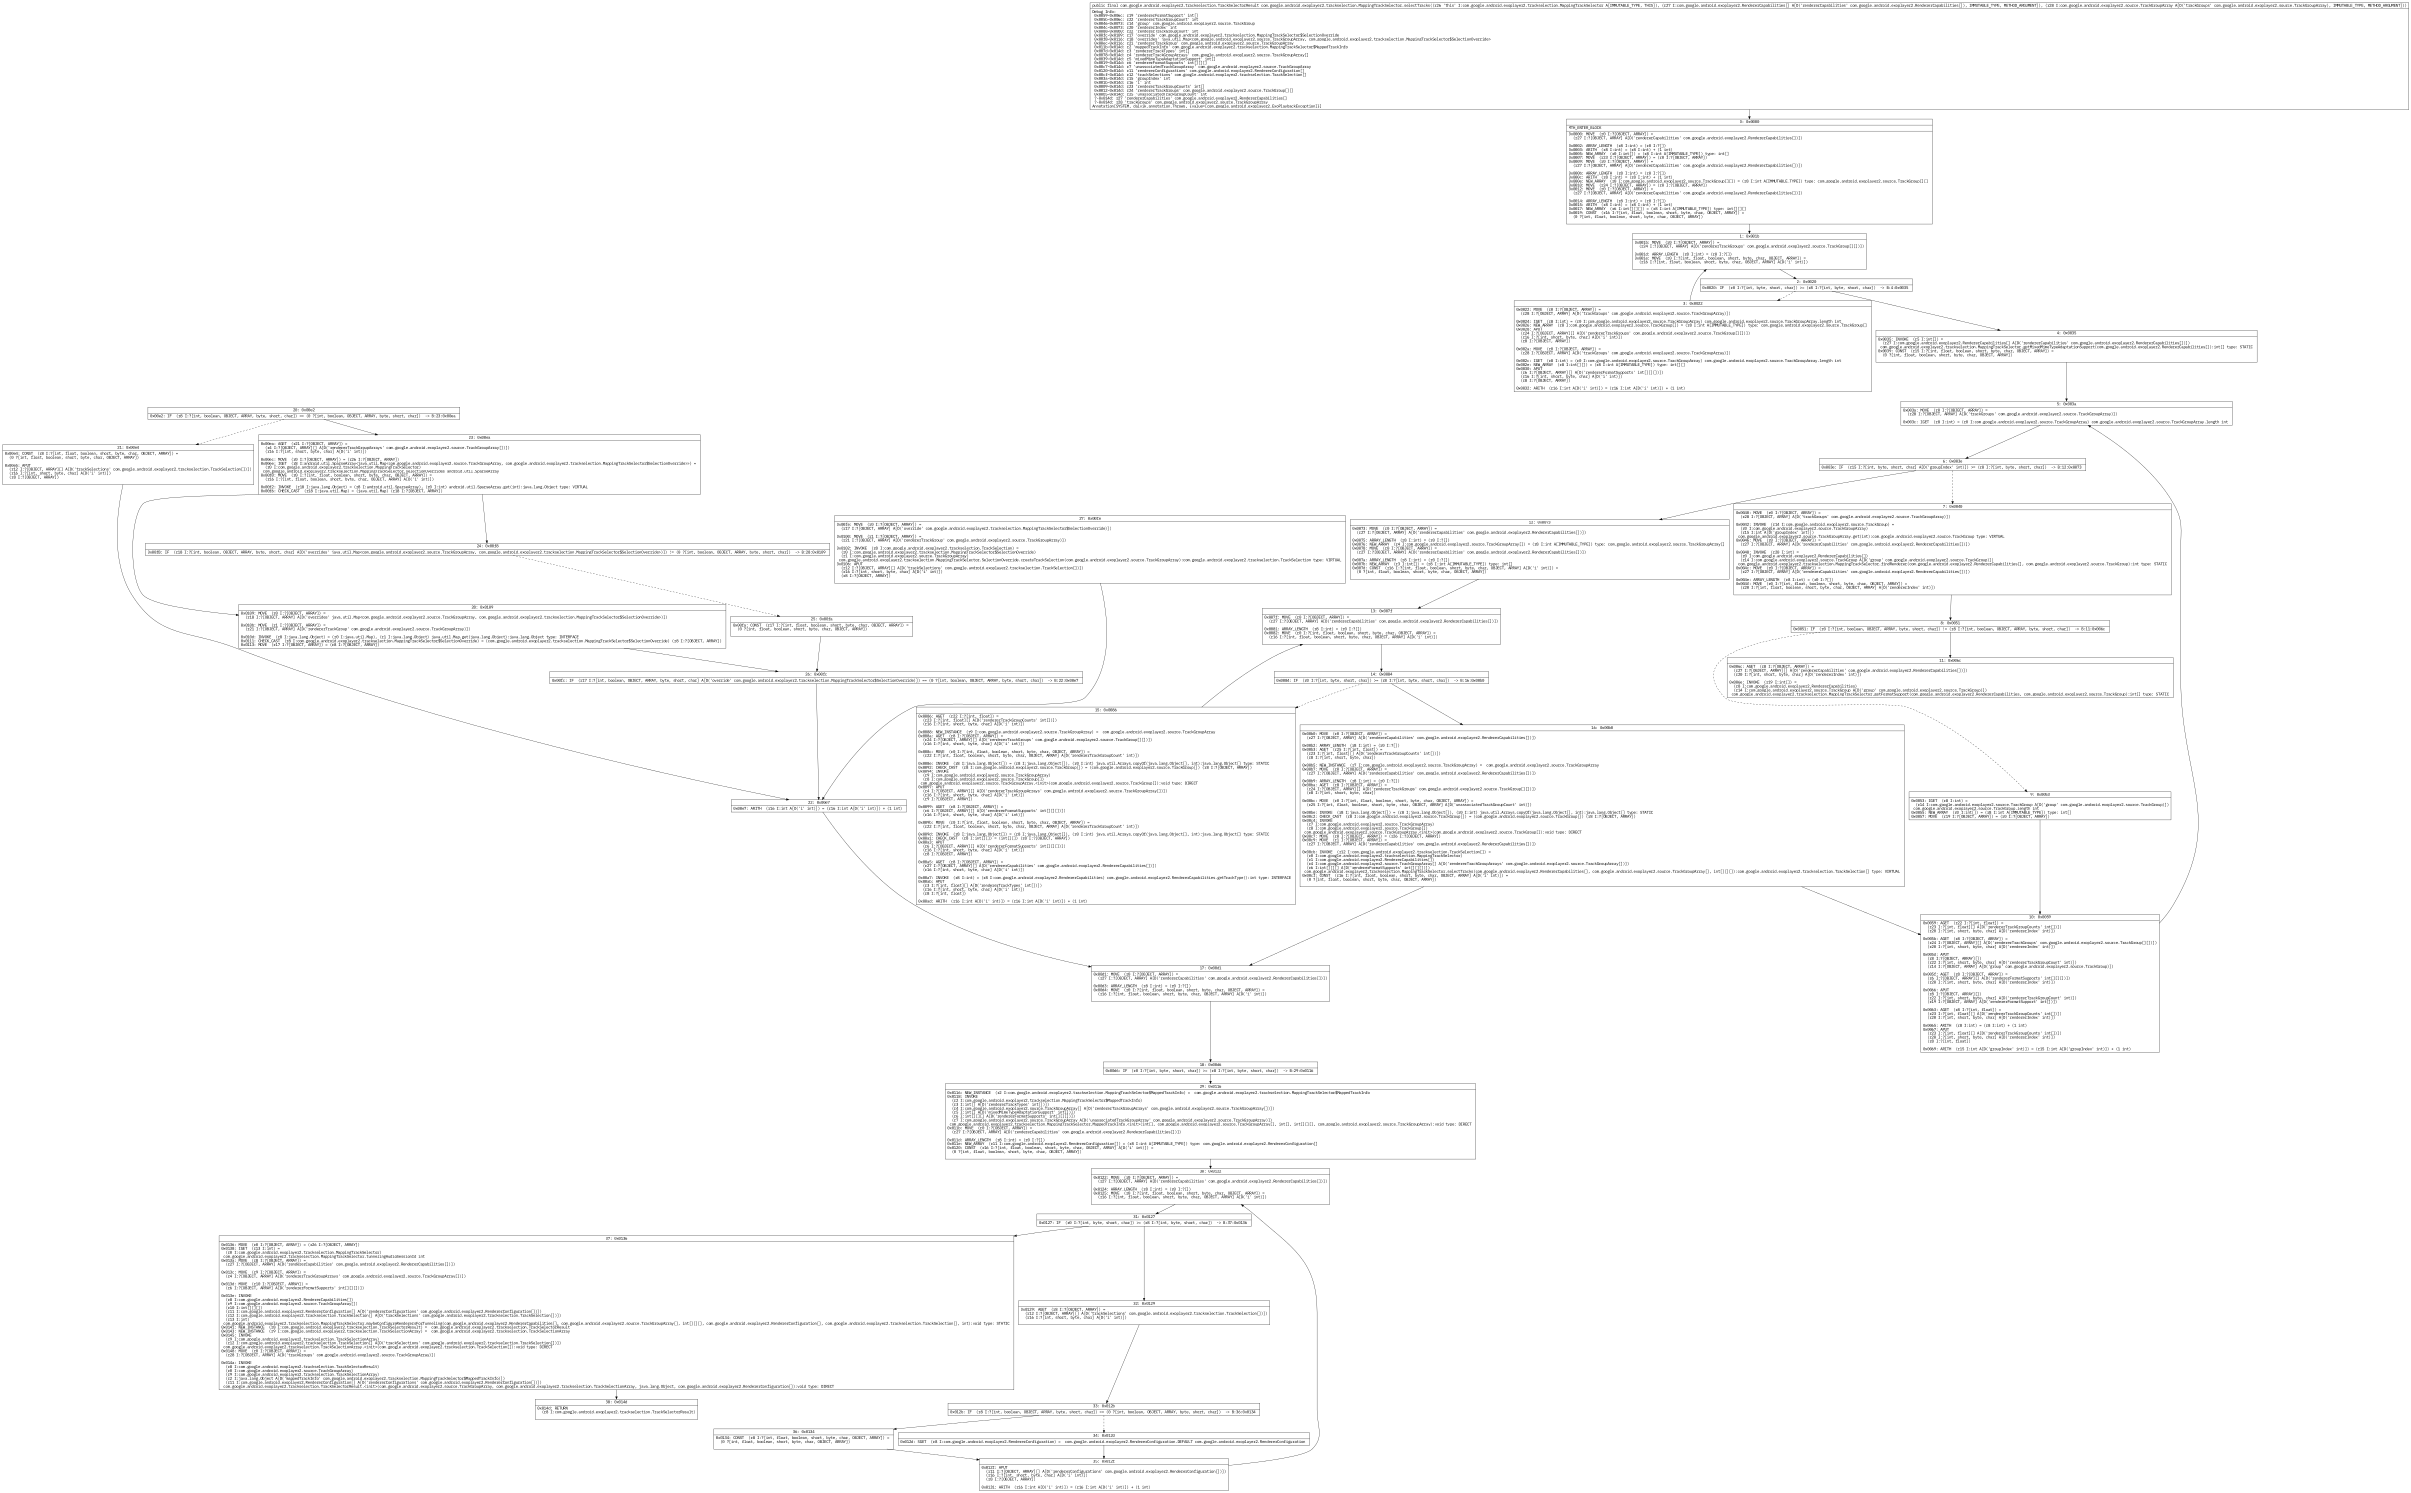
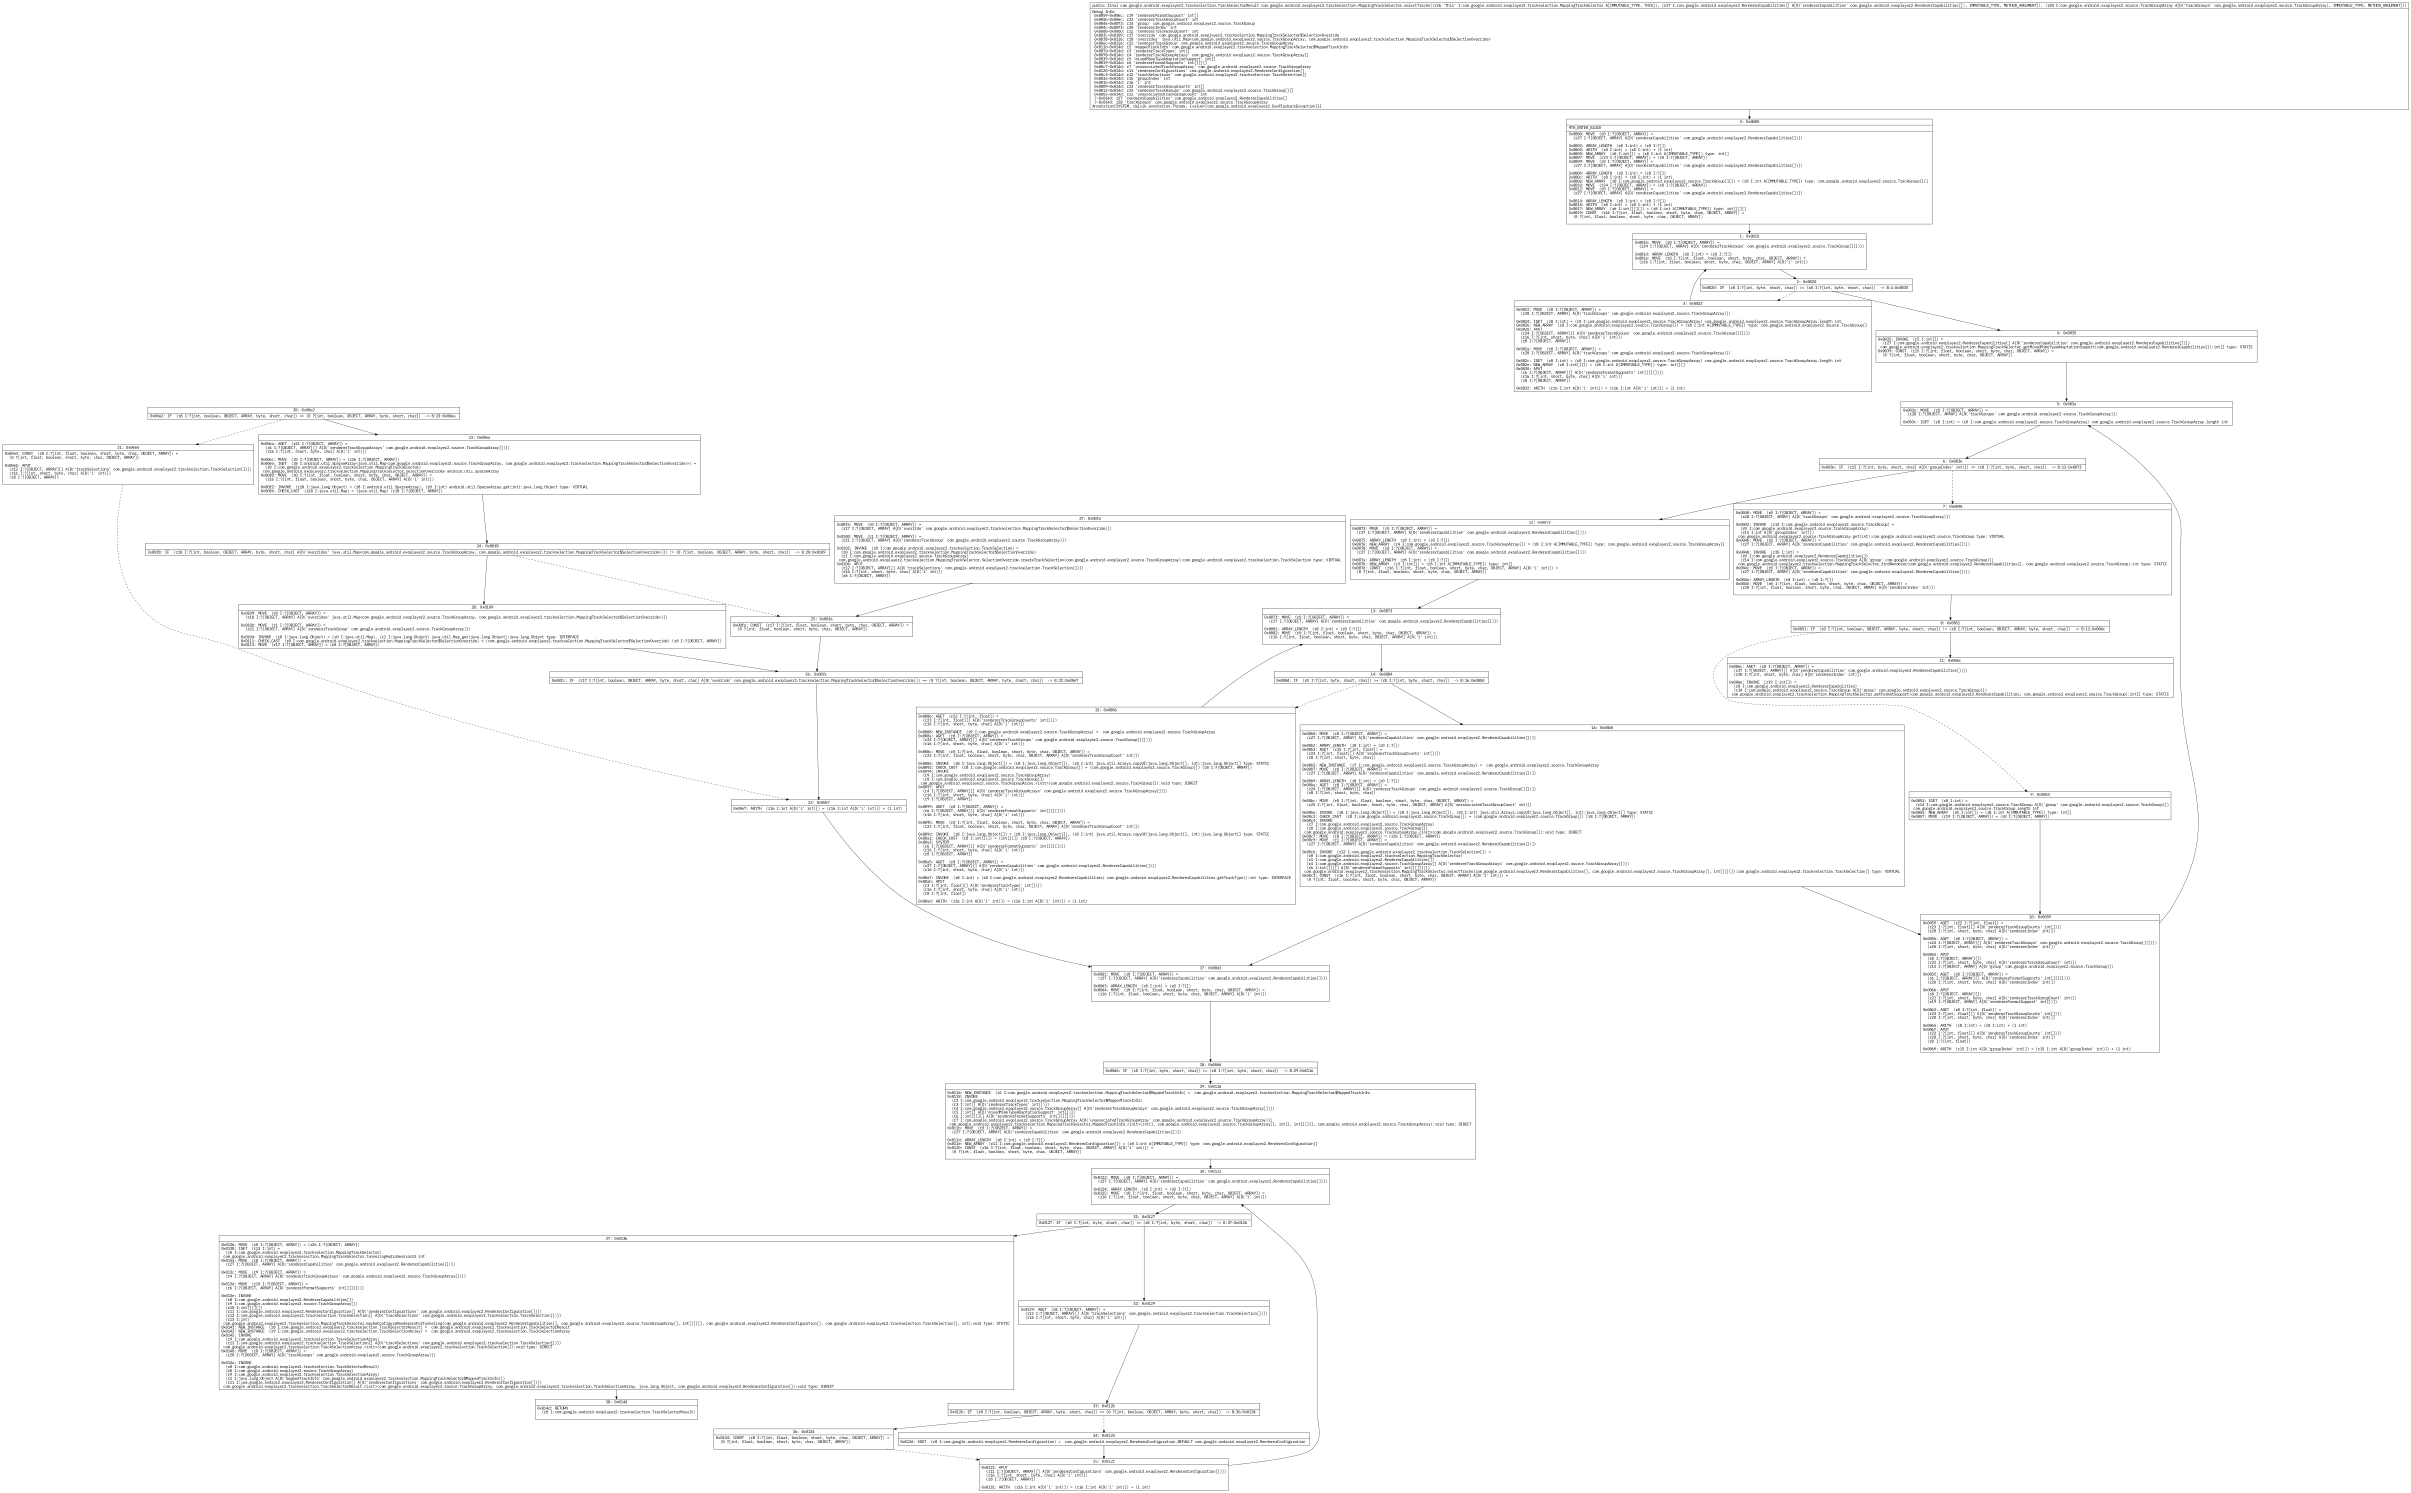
(133, 539) -> (486, 579)
(396, 702) -> (396, 702)
(995, 704) -> (916, 599)
(934, 842) -> (936, 842)
(932, 1454) -> (932, 1454)
